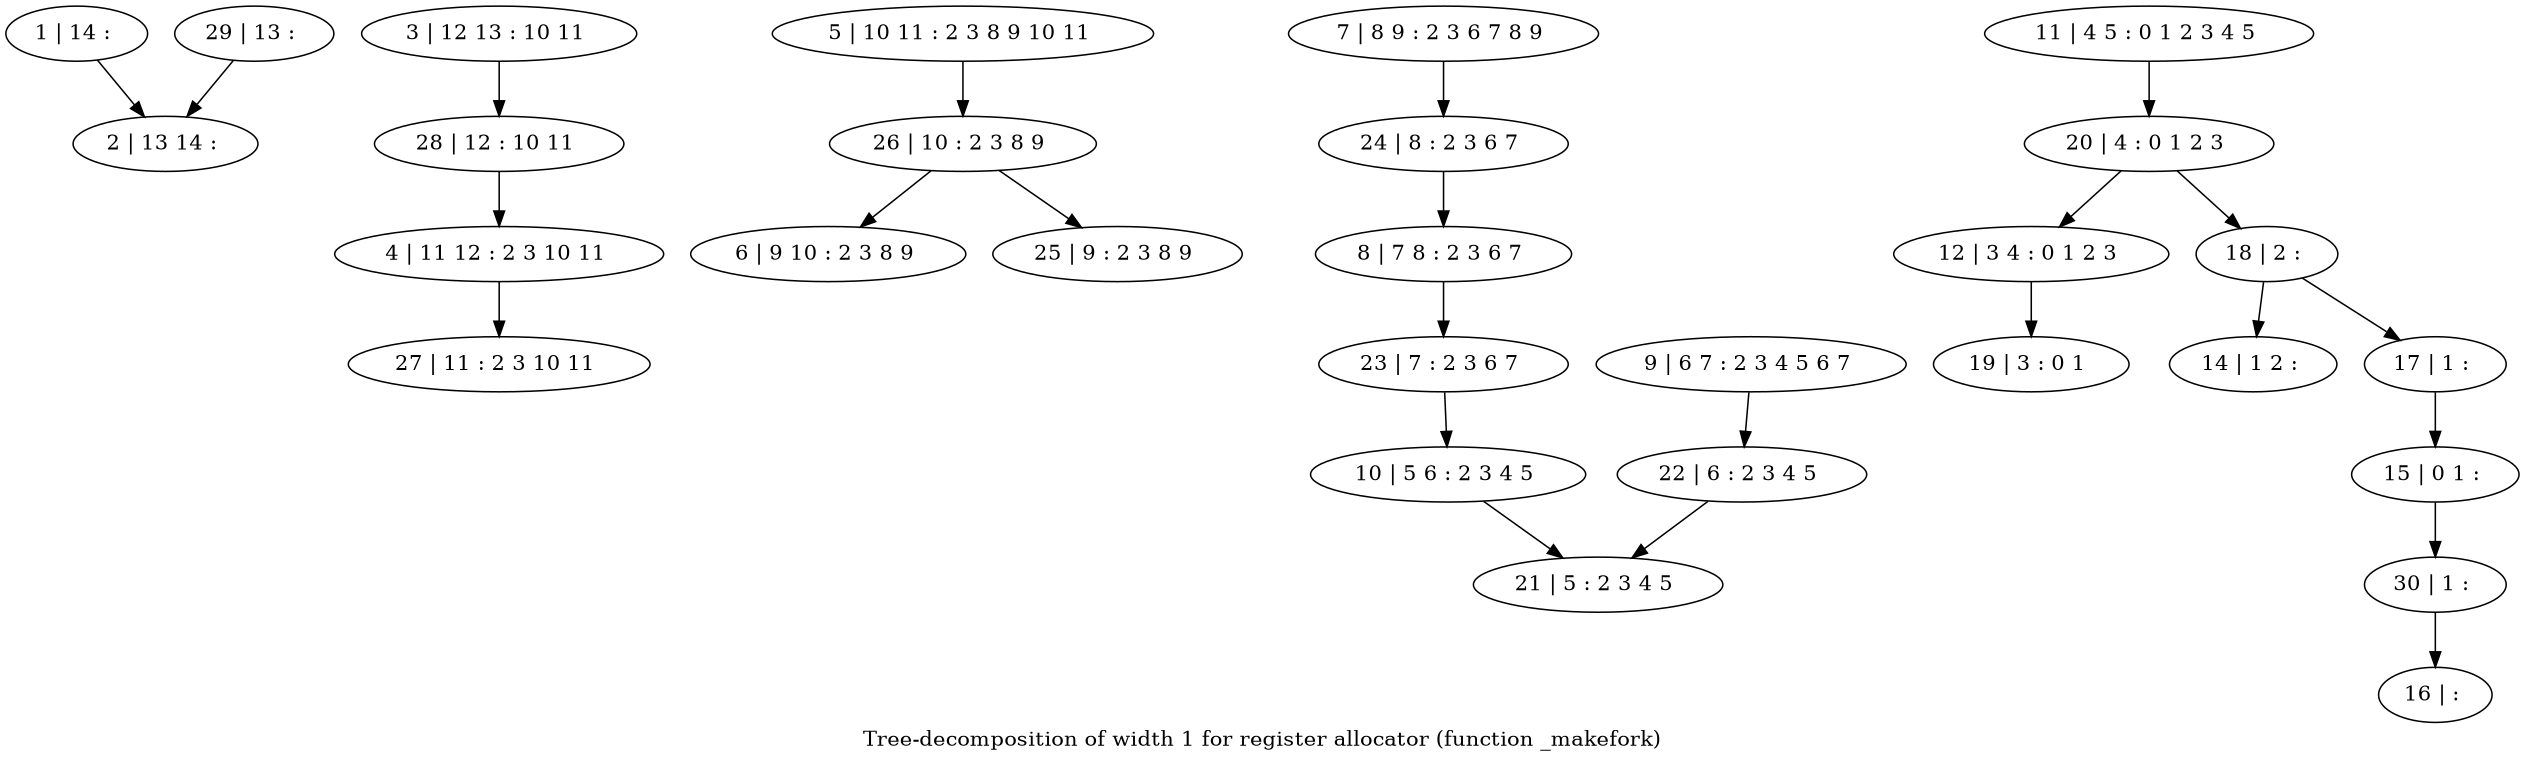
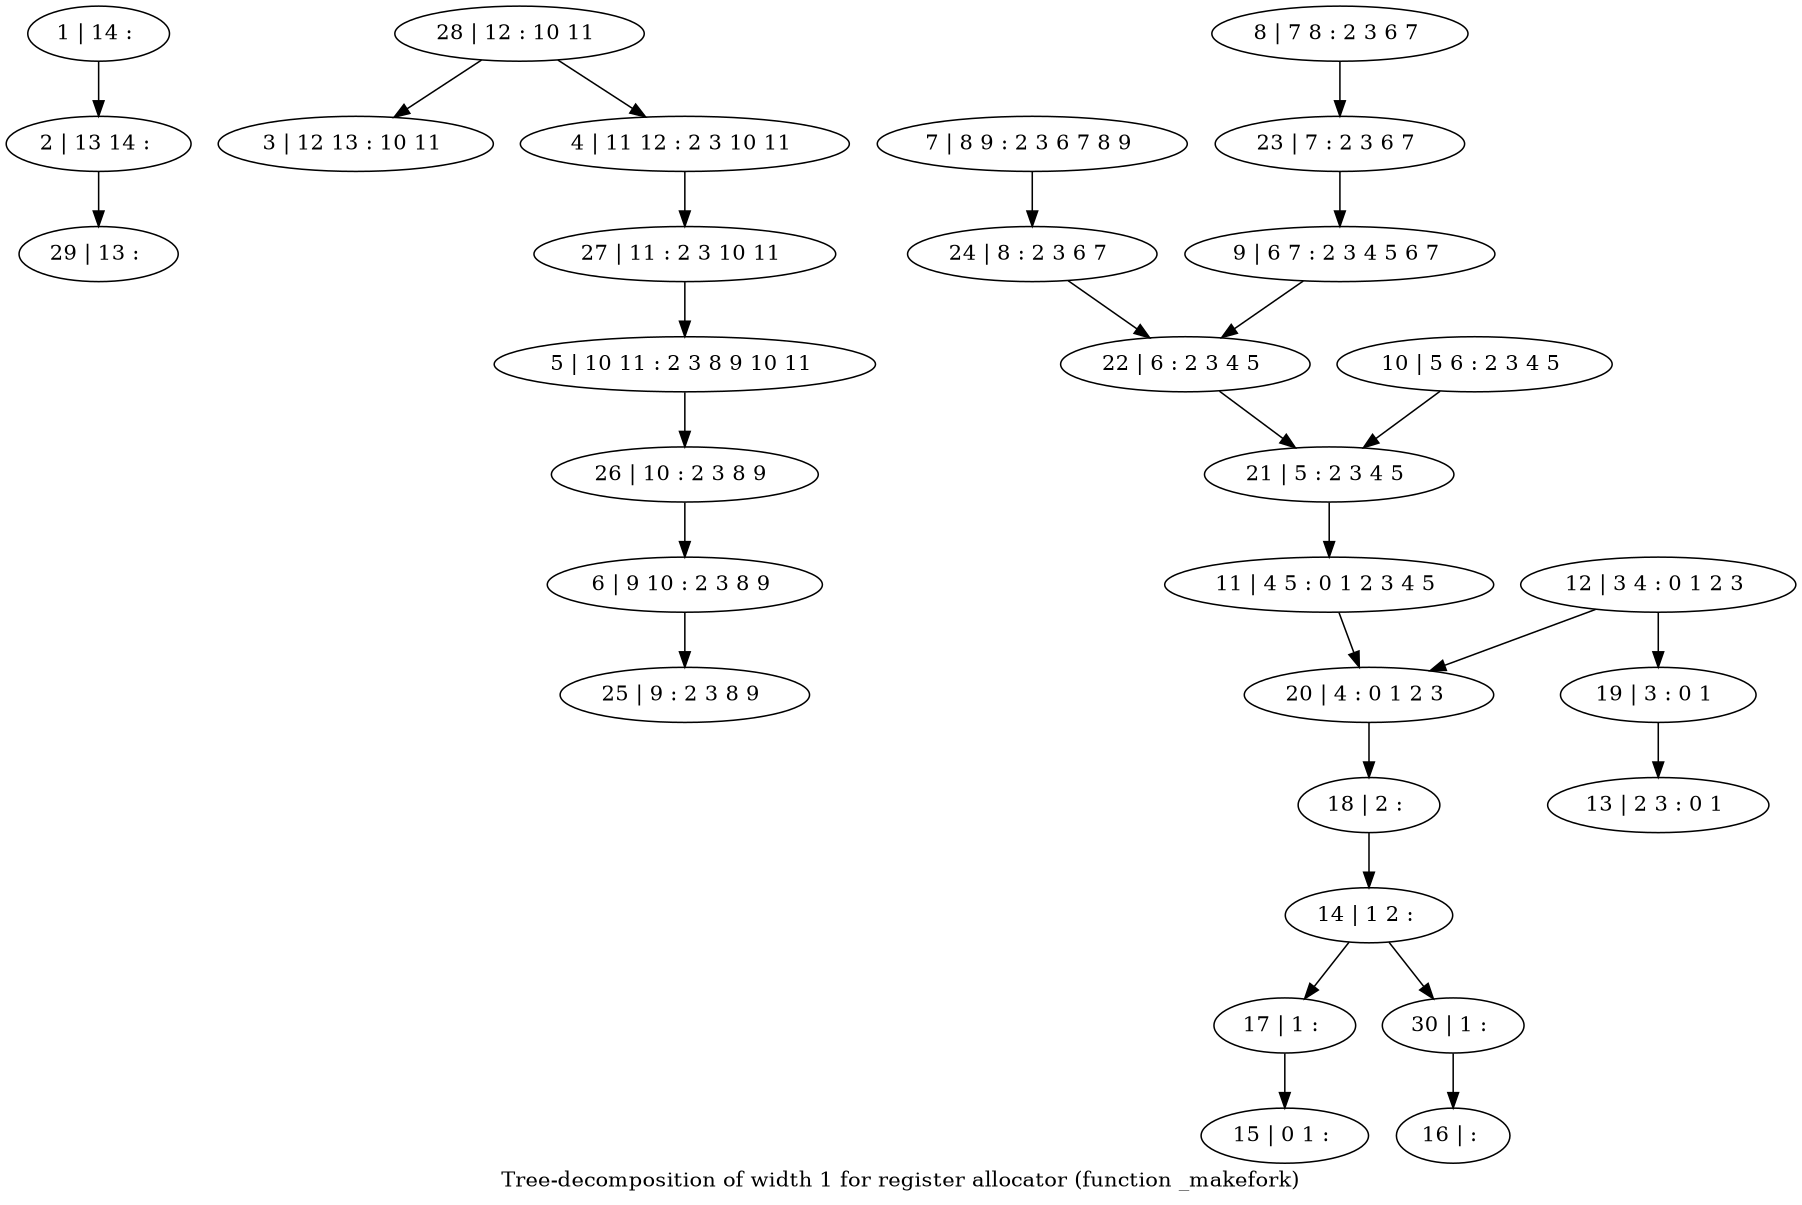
(499, 81) -> (444, 84)
(215, 82) -> (99, 191)
(1444, 191) -> (1103, 305)
(2096, 194) -> (1520, 637)
(1034, 195) -> (685, 632)
none -> (685, 302)
(2344, 305) -> (1332, 964)
(1446, 412) -> (1340, 191)
none -> (1329, 522)
(2435, 522) -> (1406, 964)
none -> (1658, 805)
